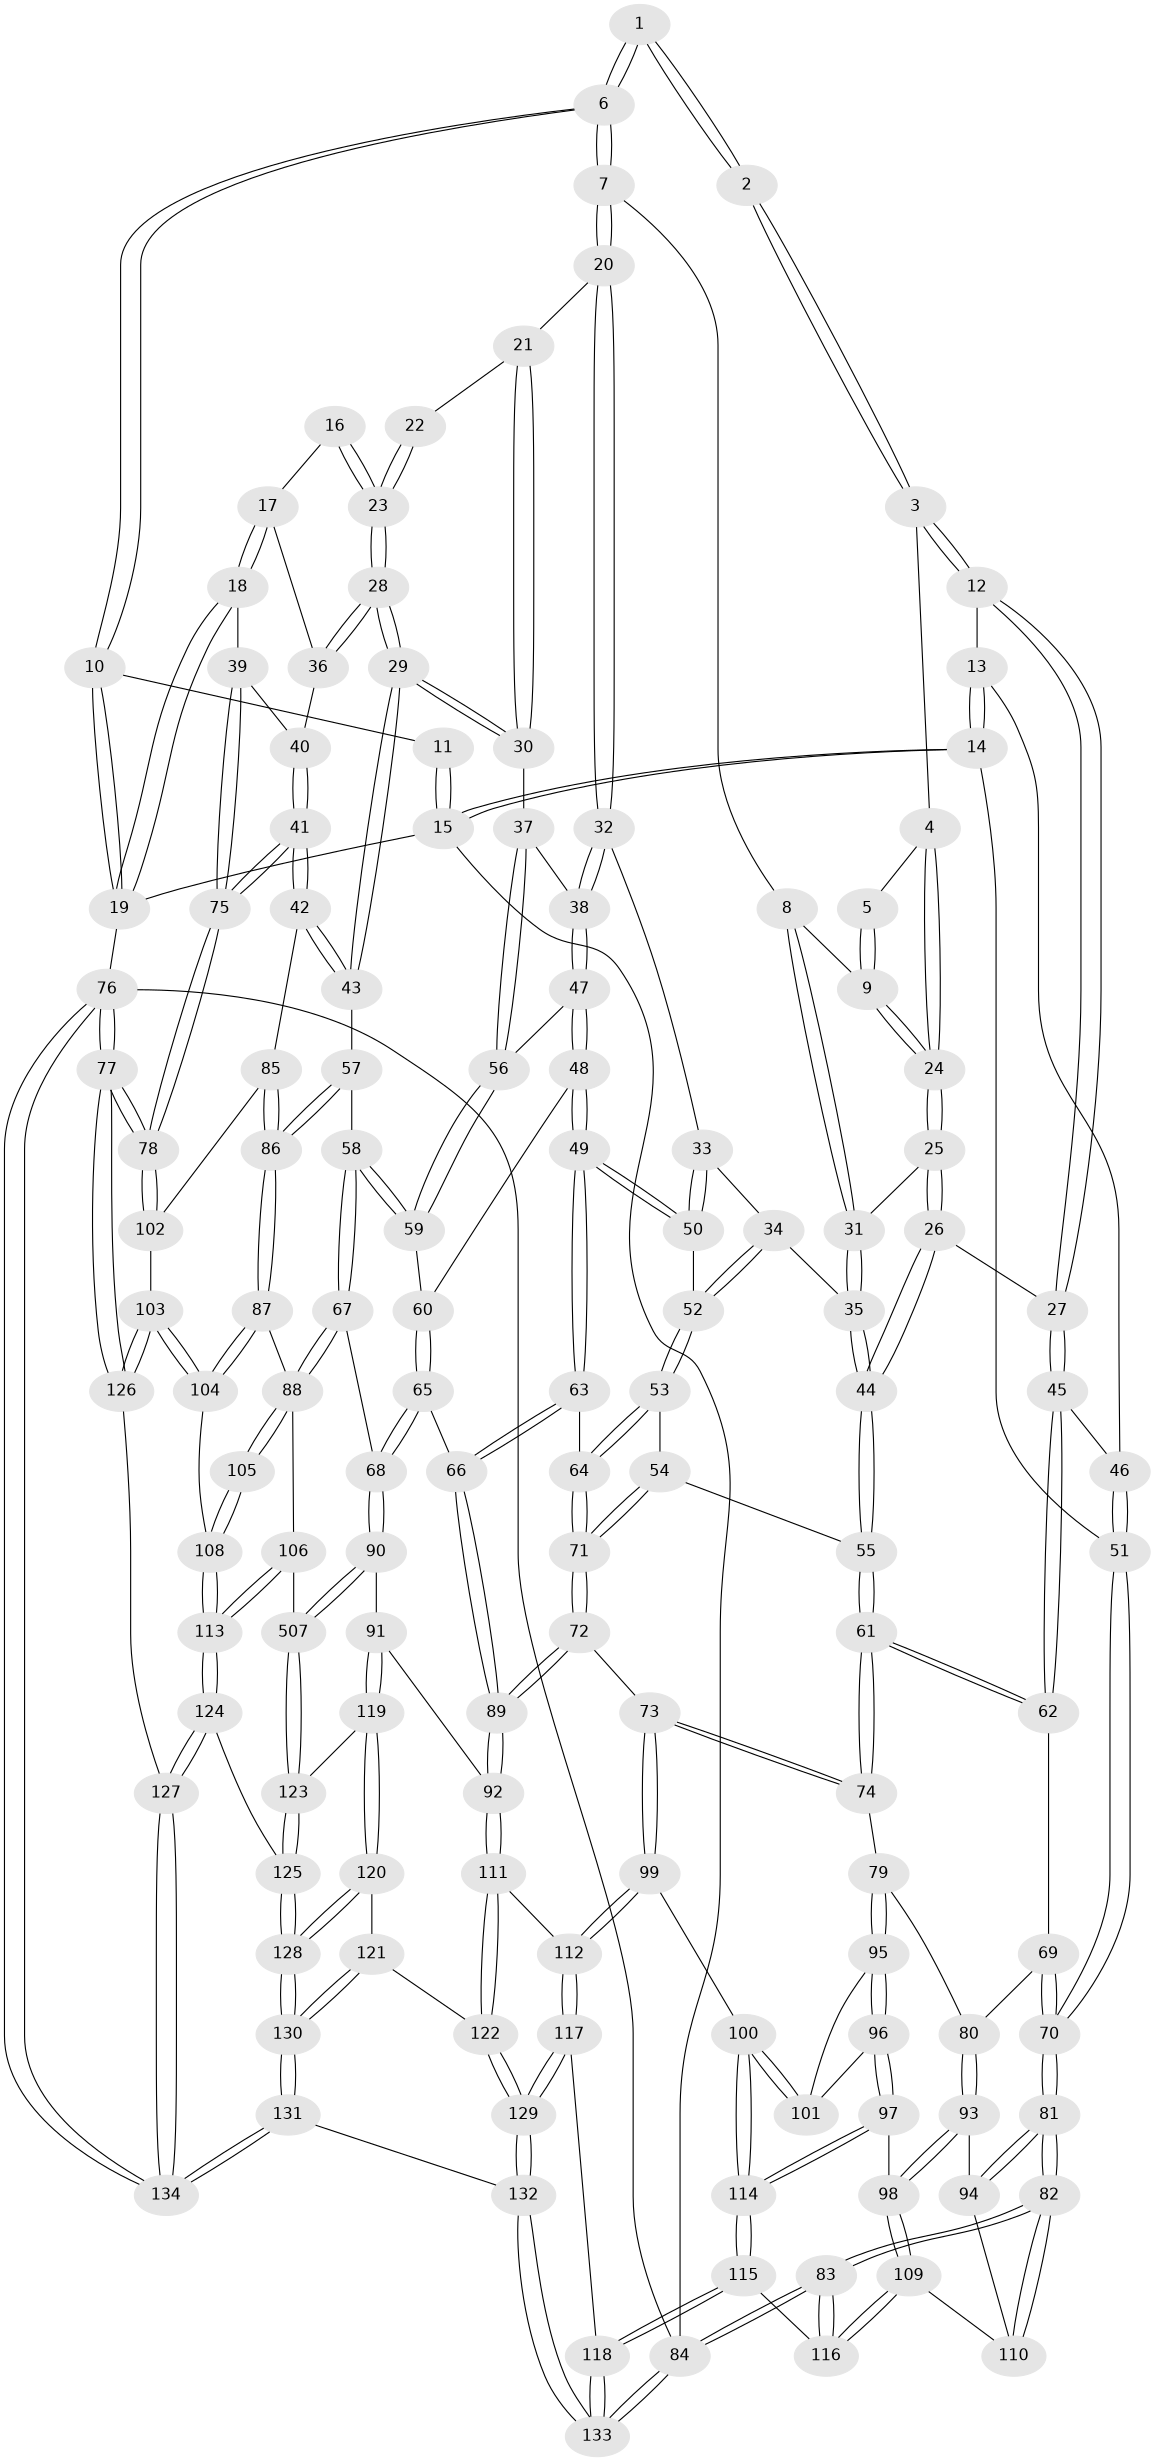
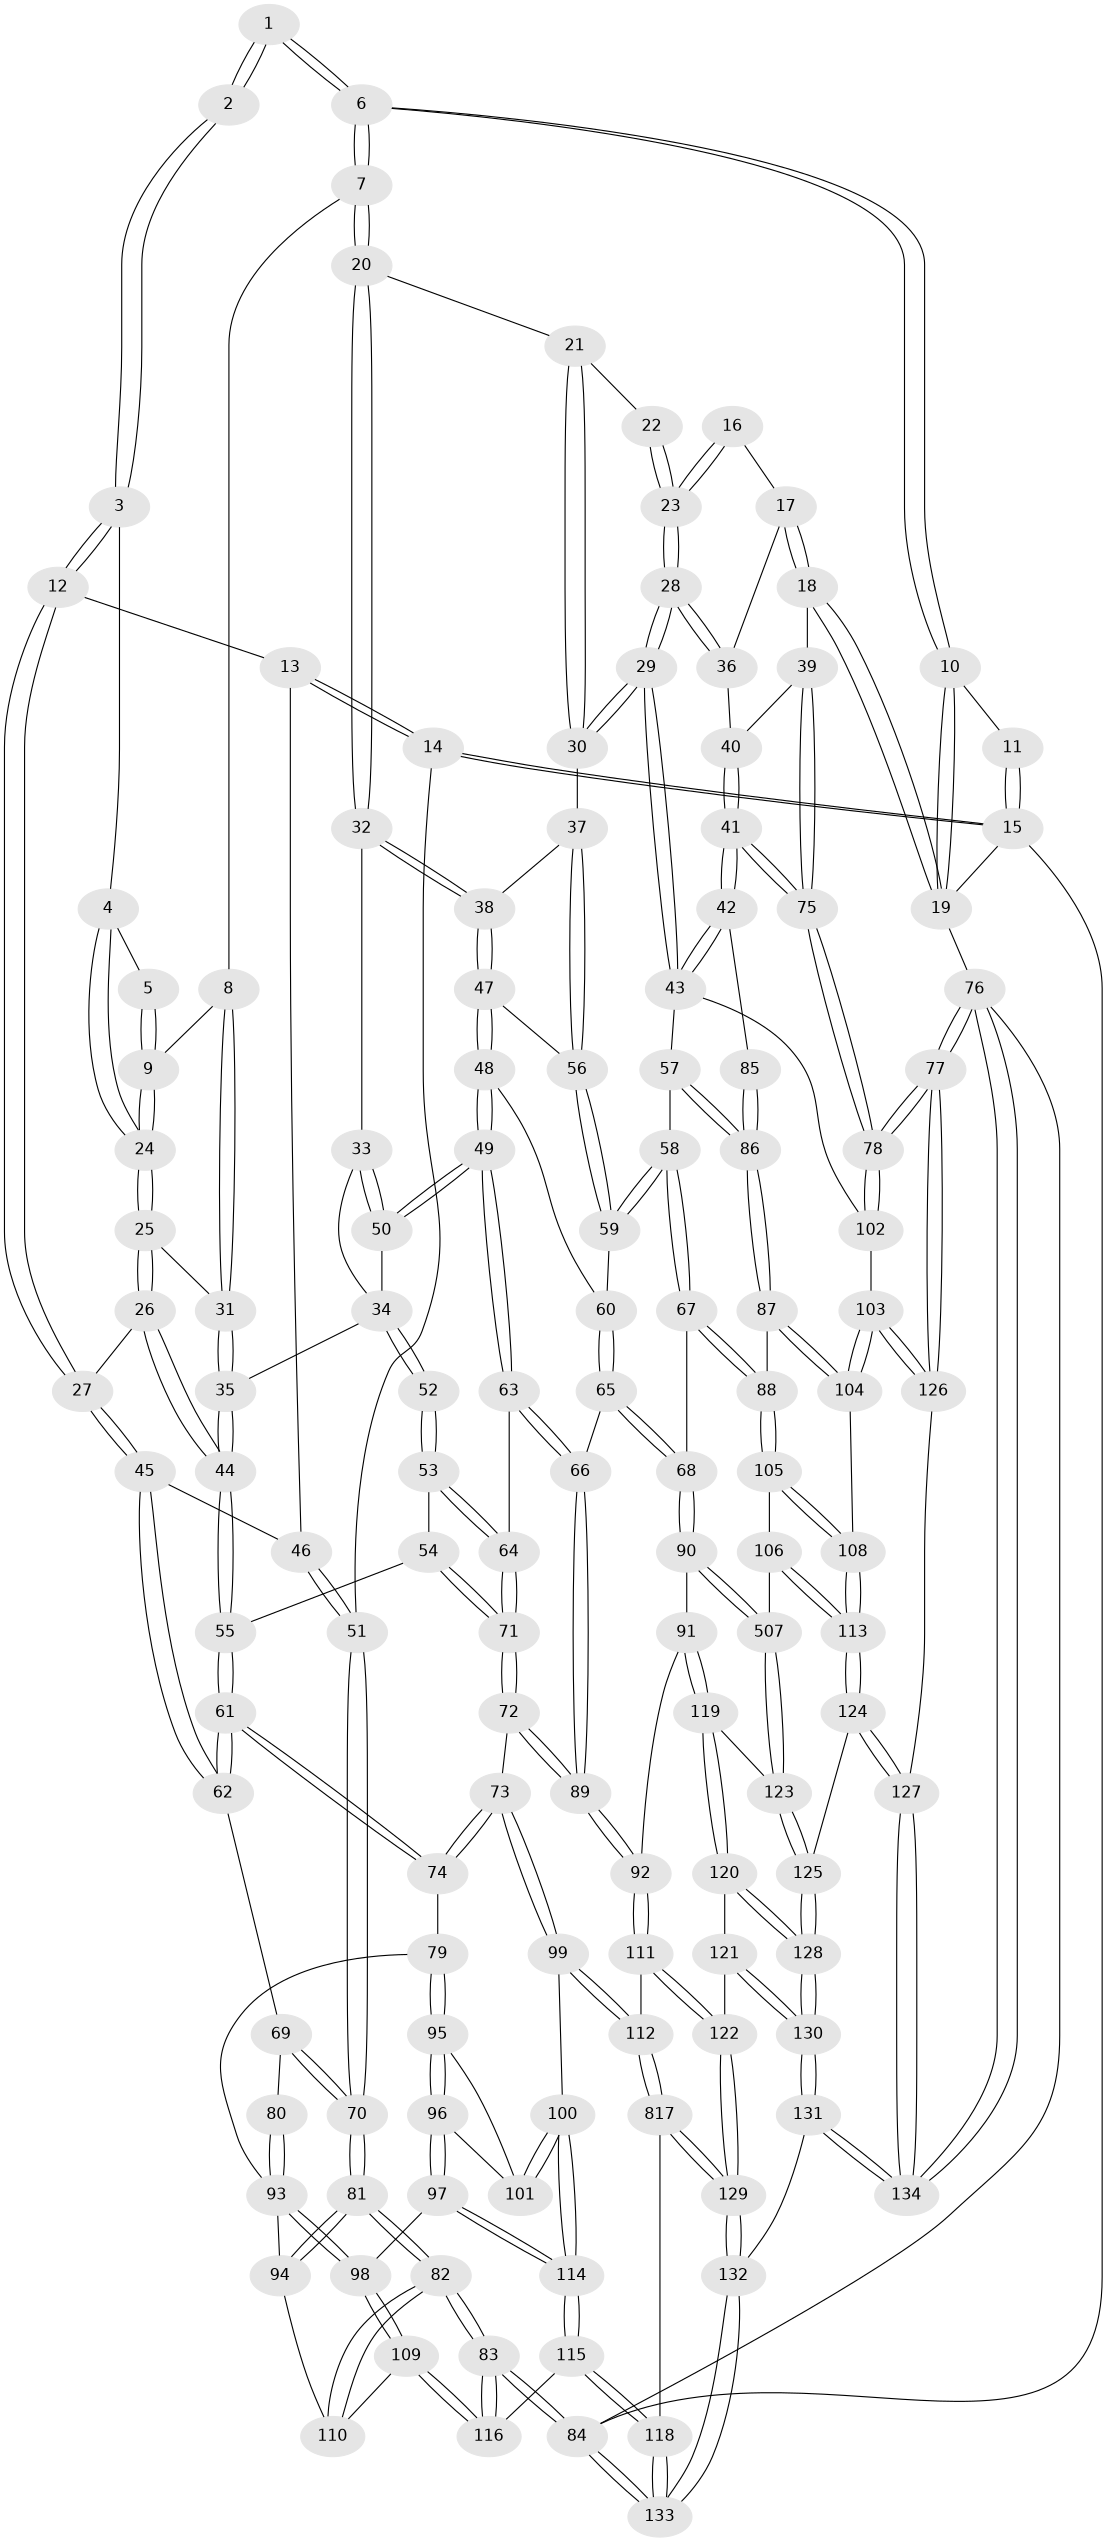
(211, 1150) -> (810, 1082)
(693, 1271) -> (382, 1271)
(293, 1472) -> (769, 1512)
(929, 1952) -> (243, 2013)
(570, 2035) -> (660, 2115)
